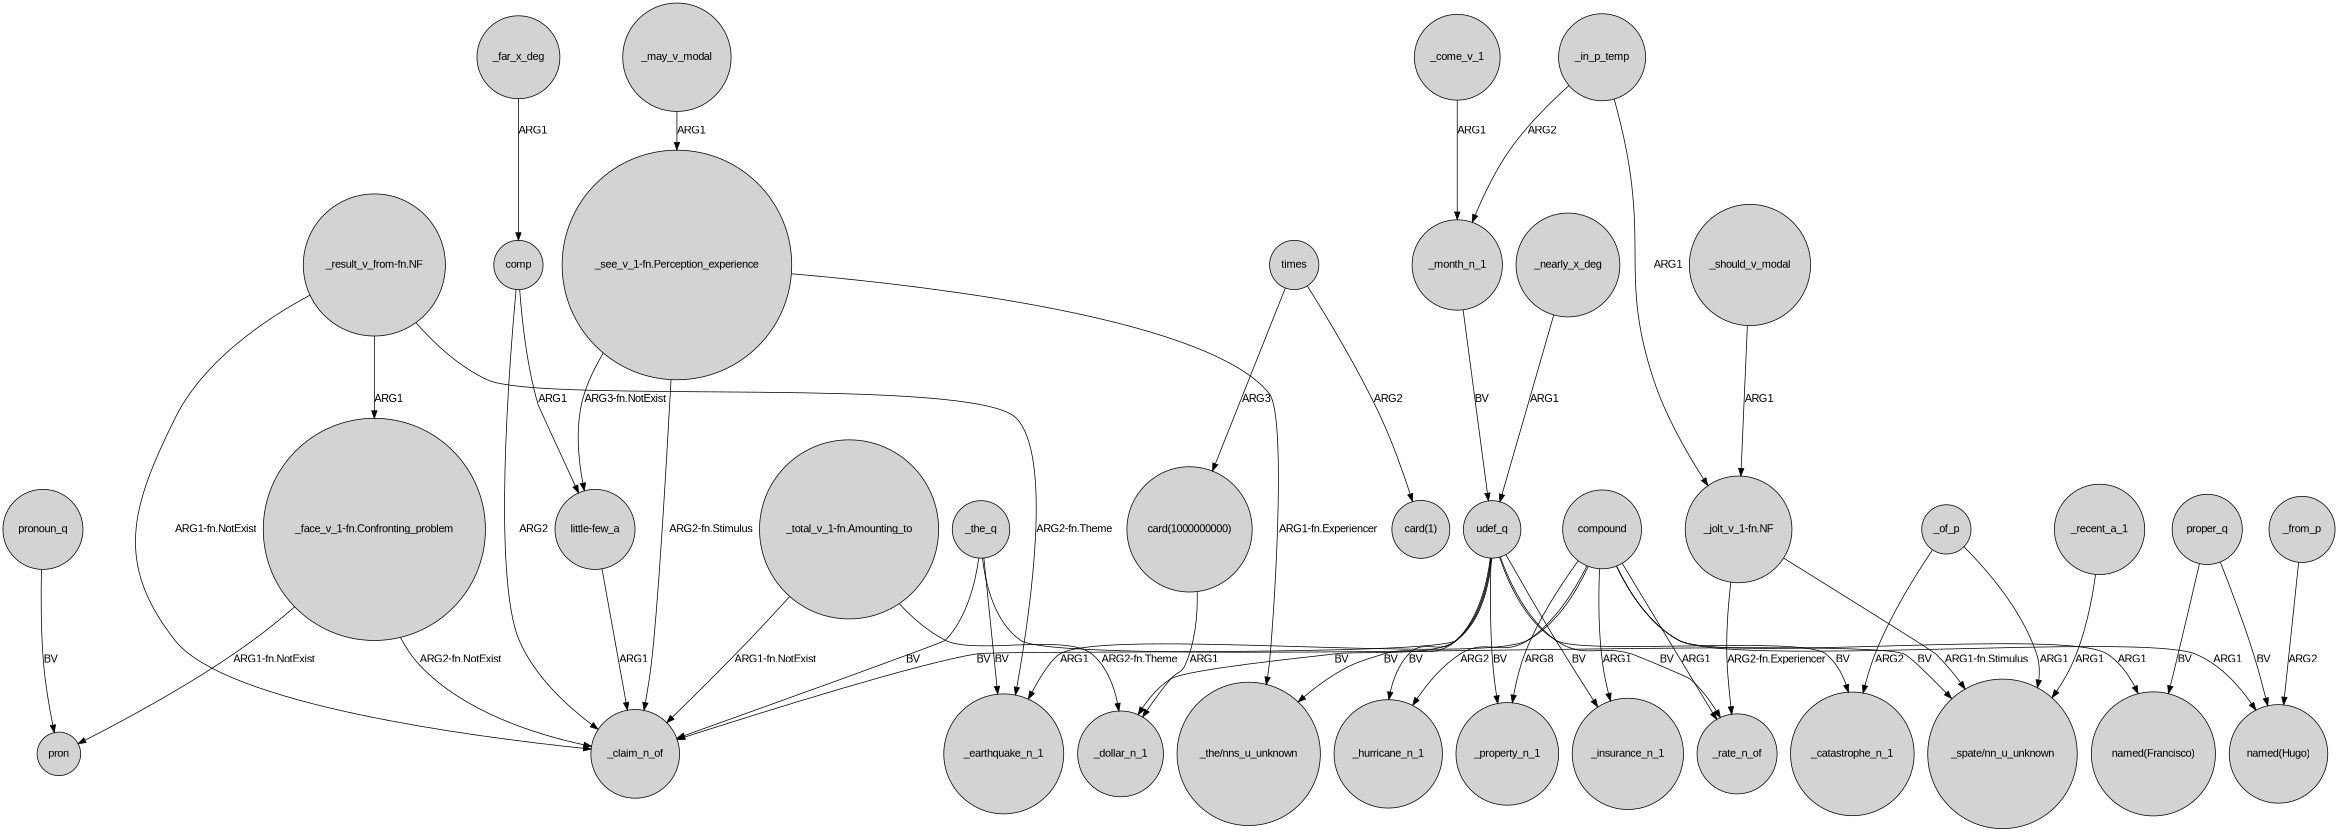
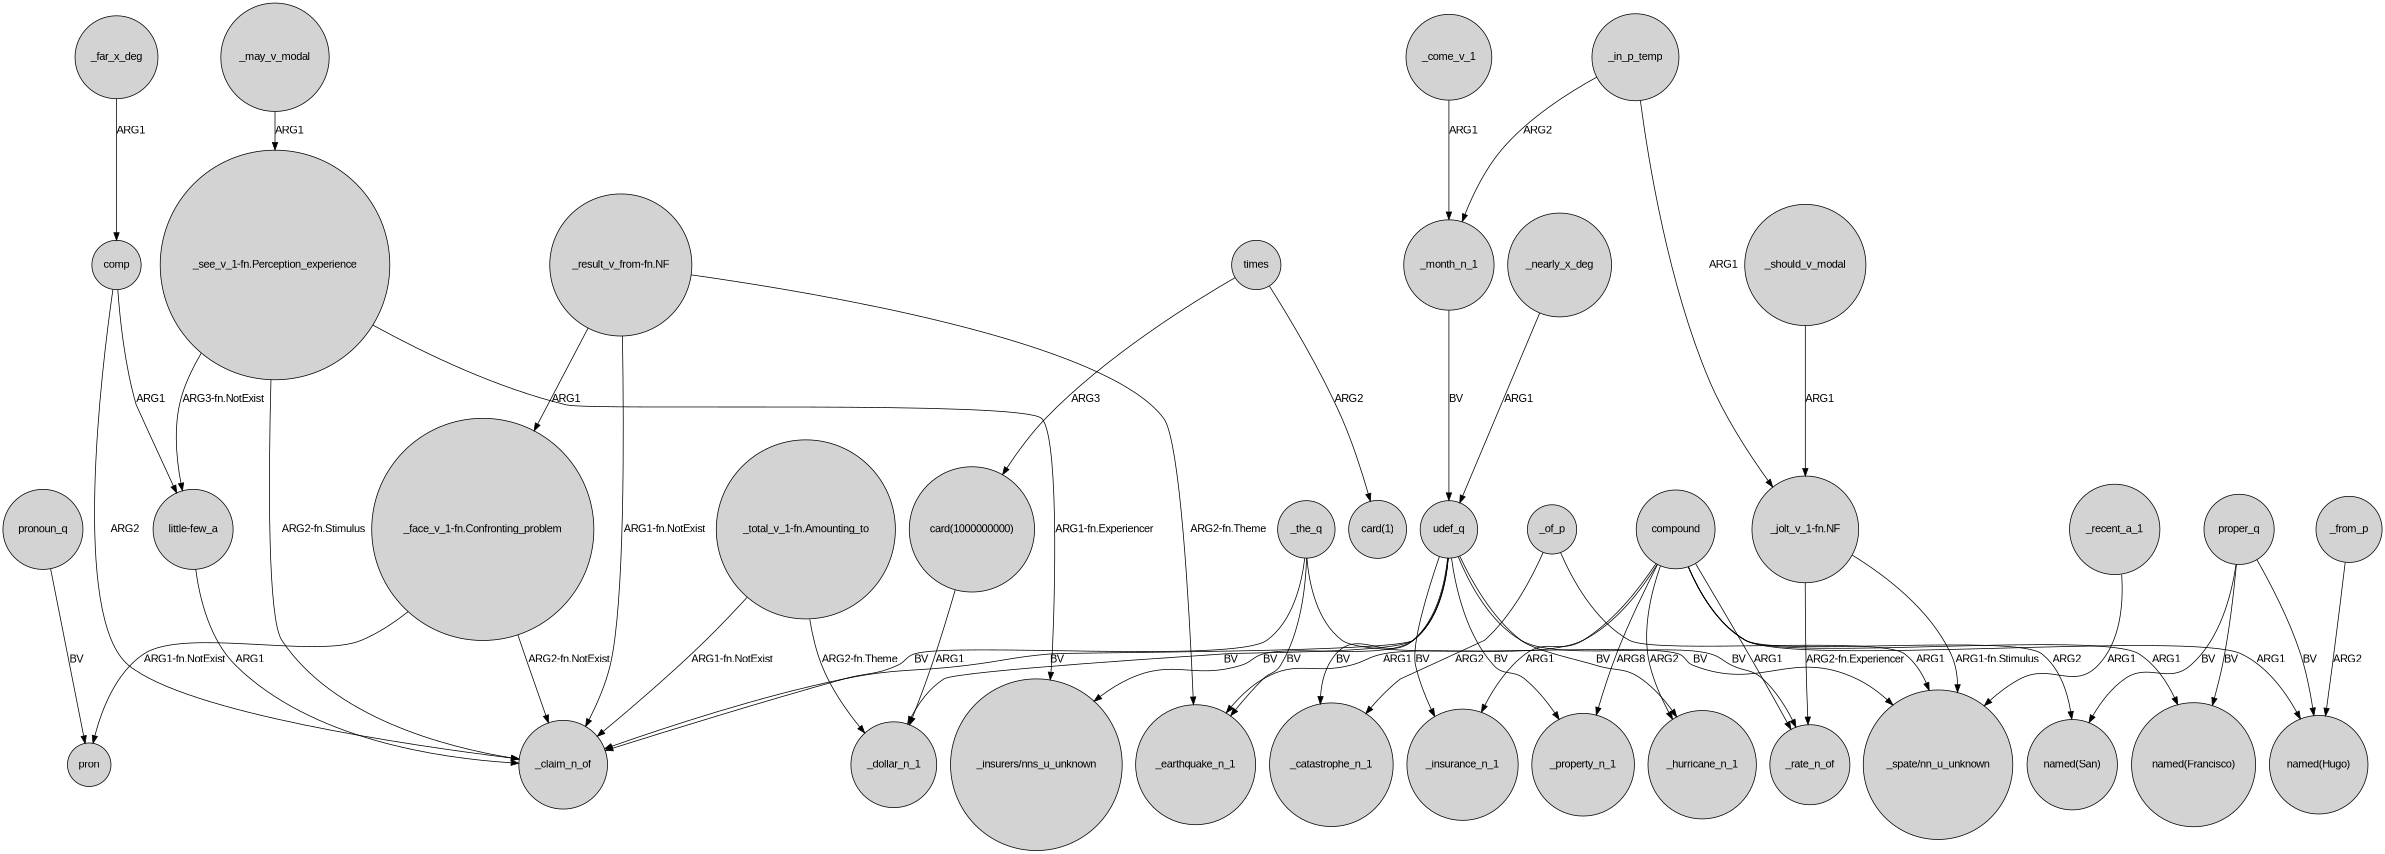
(1249, 754) -> (1036, 765)
none -> (2072, 765)
